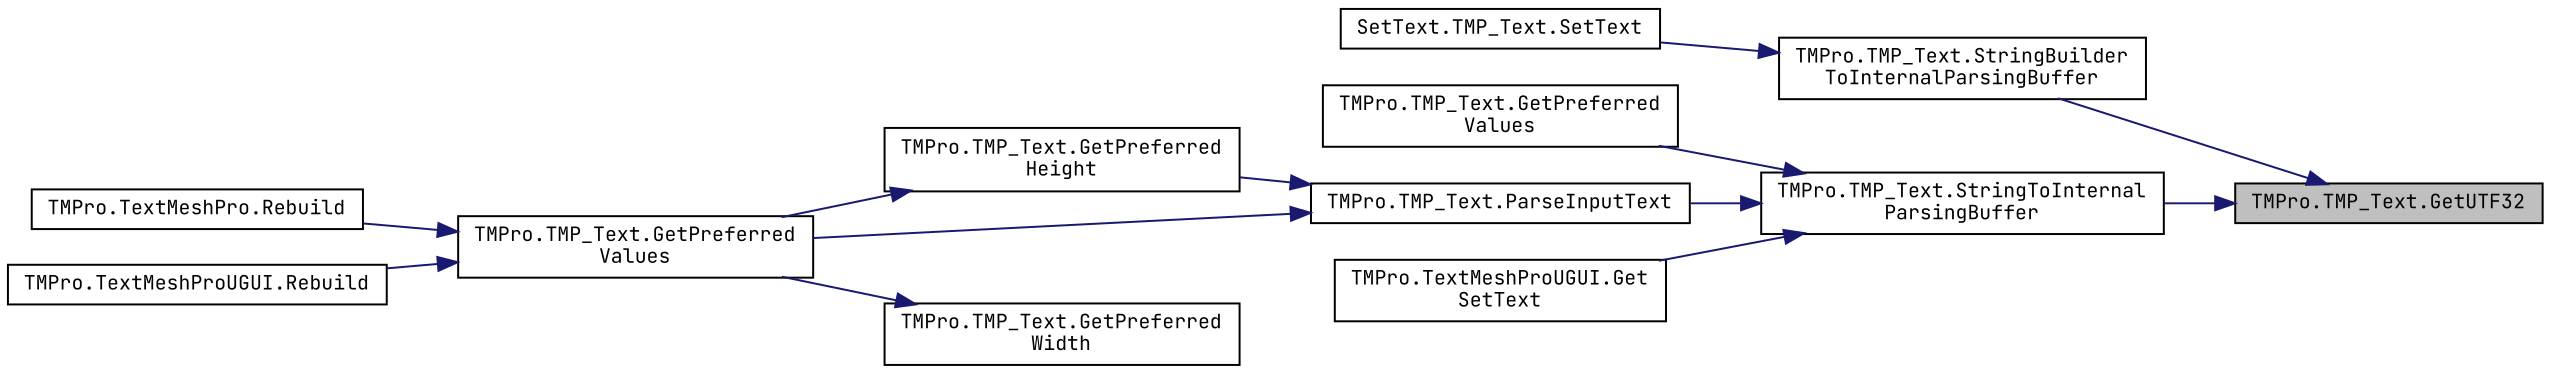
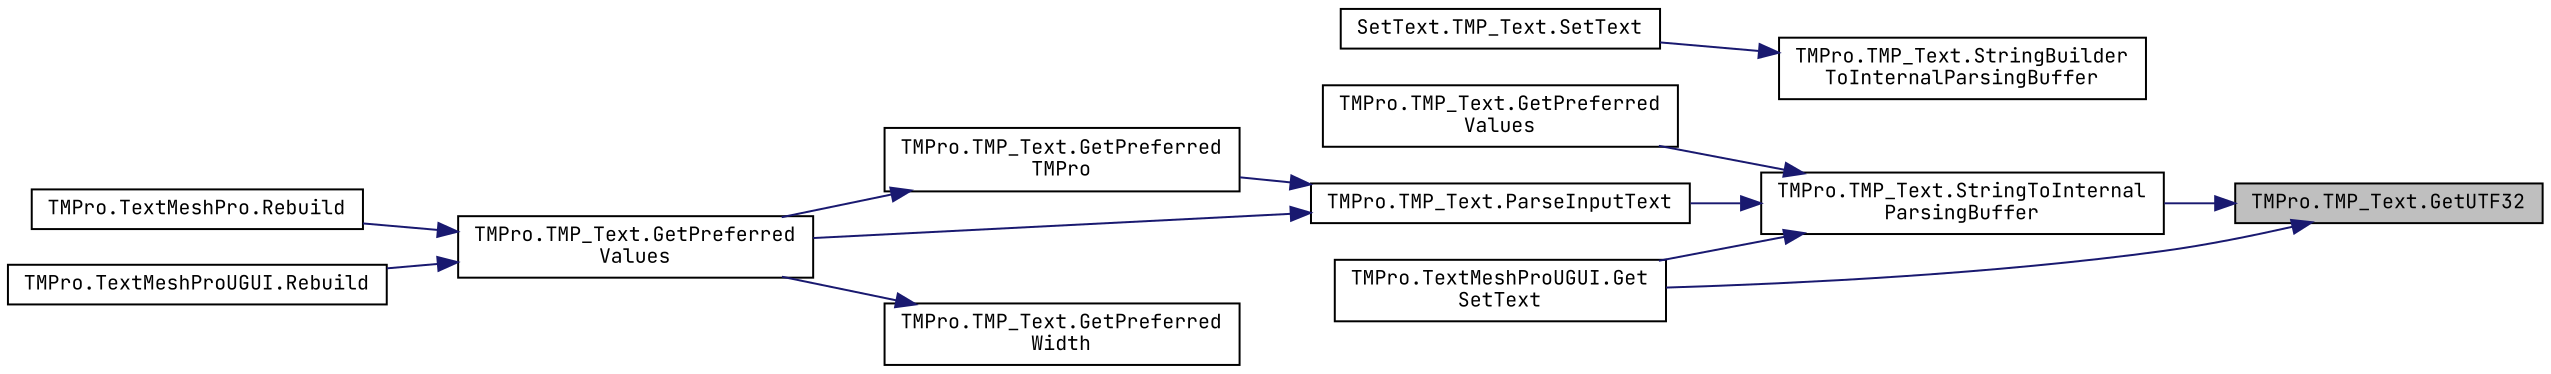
(2183, 138) -> (1981, 270)
(1062, 160) -> (1062, 160)
